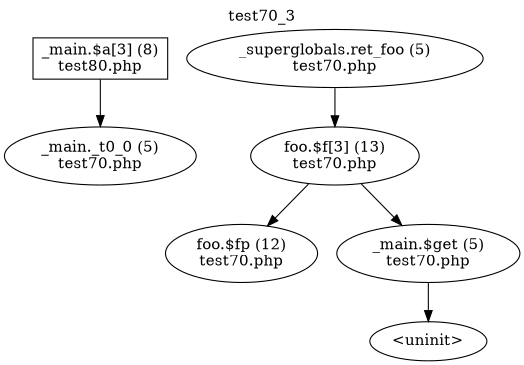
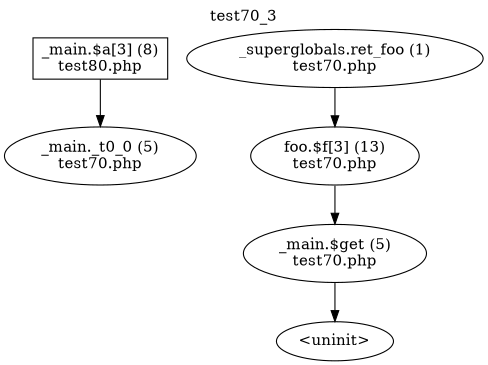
(335, 59) -> (335, 59)
(242, 253) -> none
